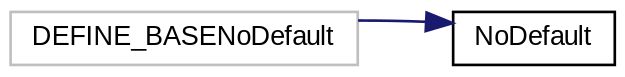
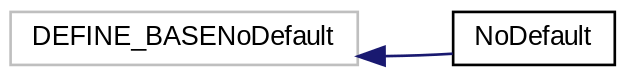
(392, 21) -> (419, 55)
